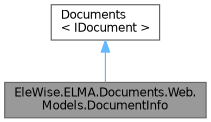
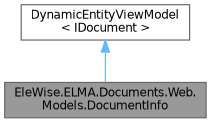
(105, 22) -> (105, 22)
